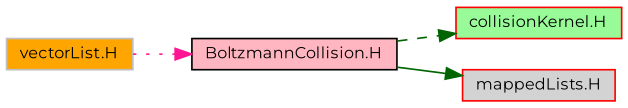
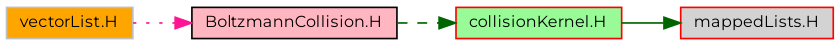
(422, 70) -> (643, 23)
